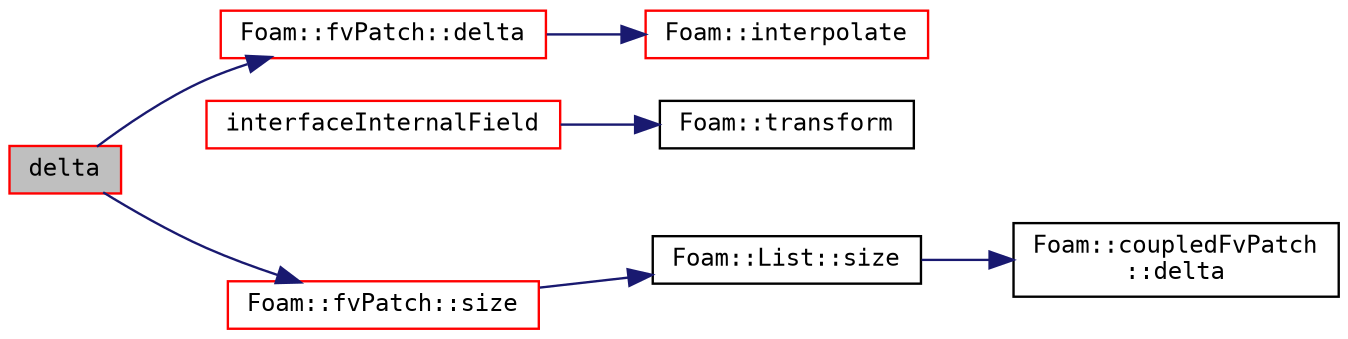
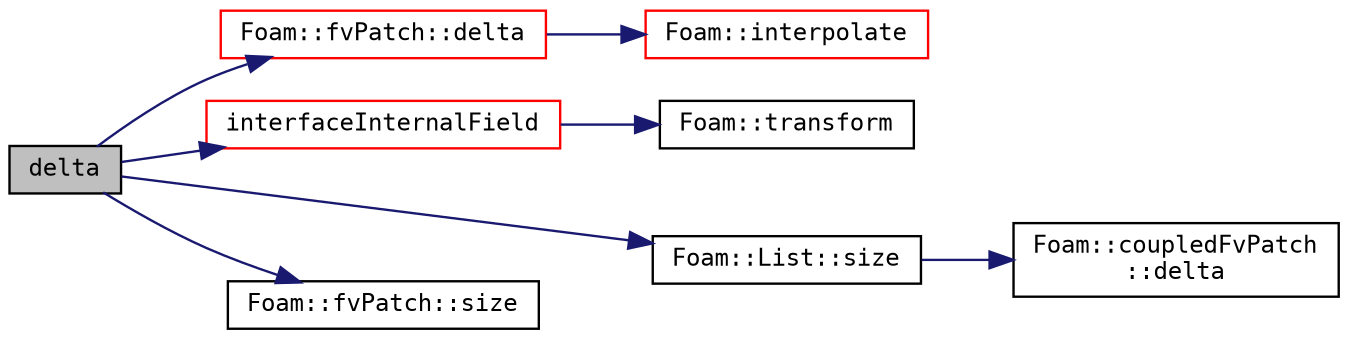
none -> (161, 156)
(65, 170) -> (65, 170)
(584, 283) -> (375, 208)
(383, 305) -> (383, 305)
